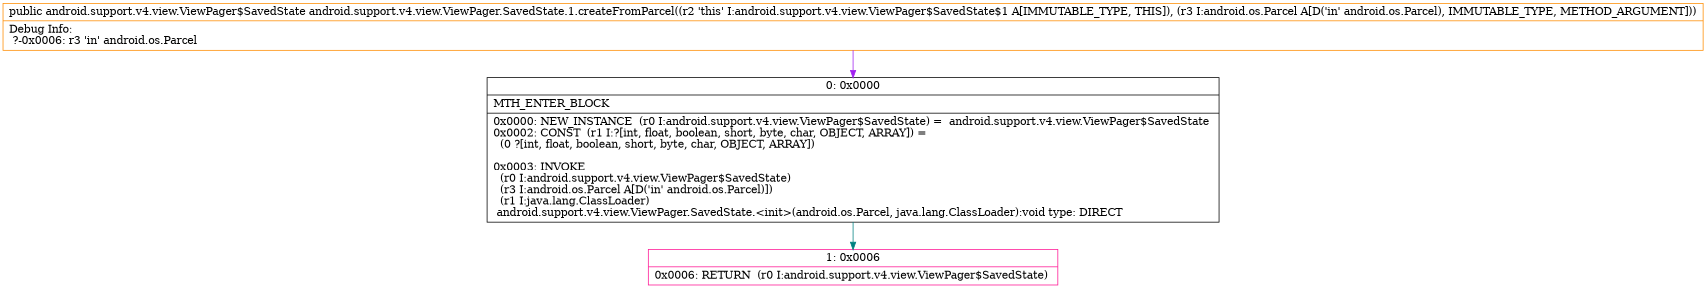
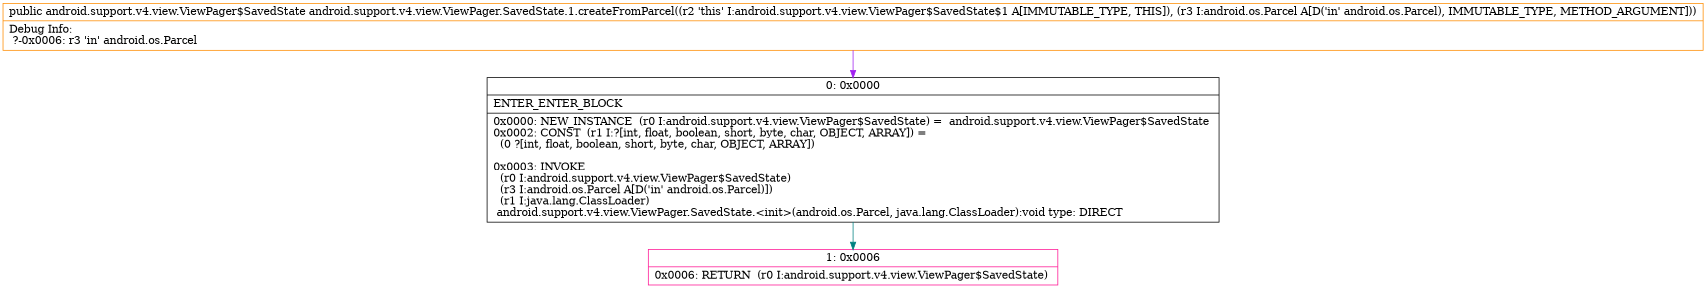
(551, 104) -> (558, 104)
